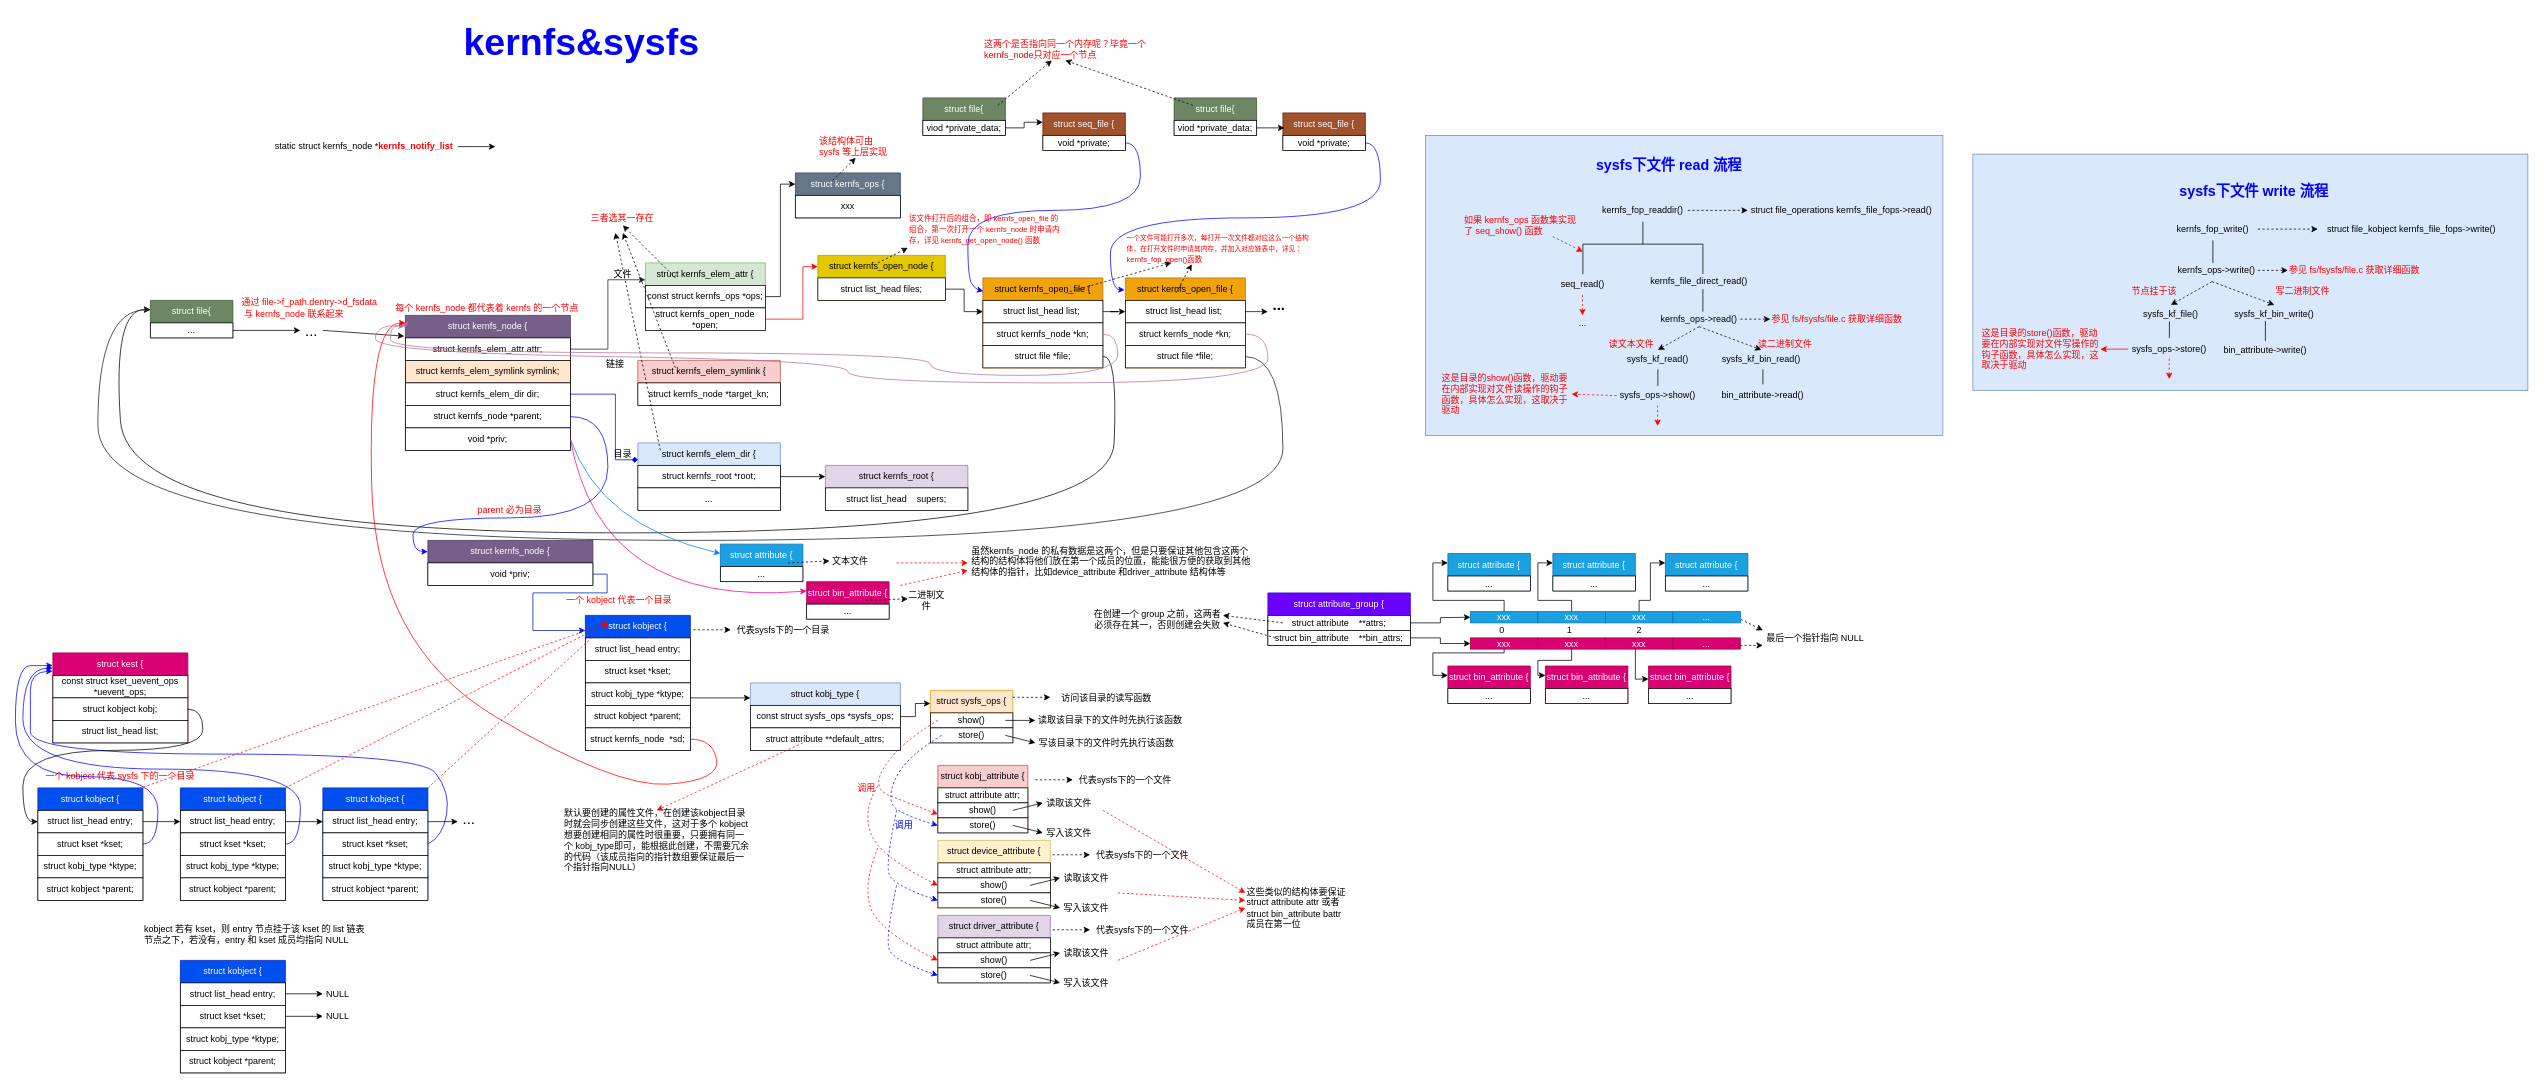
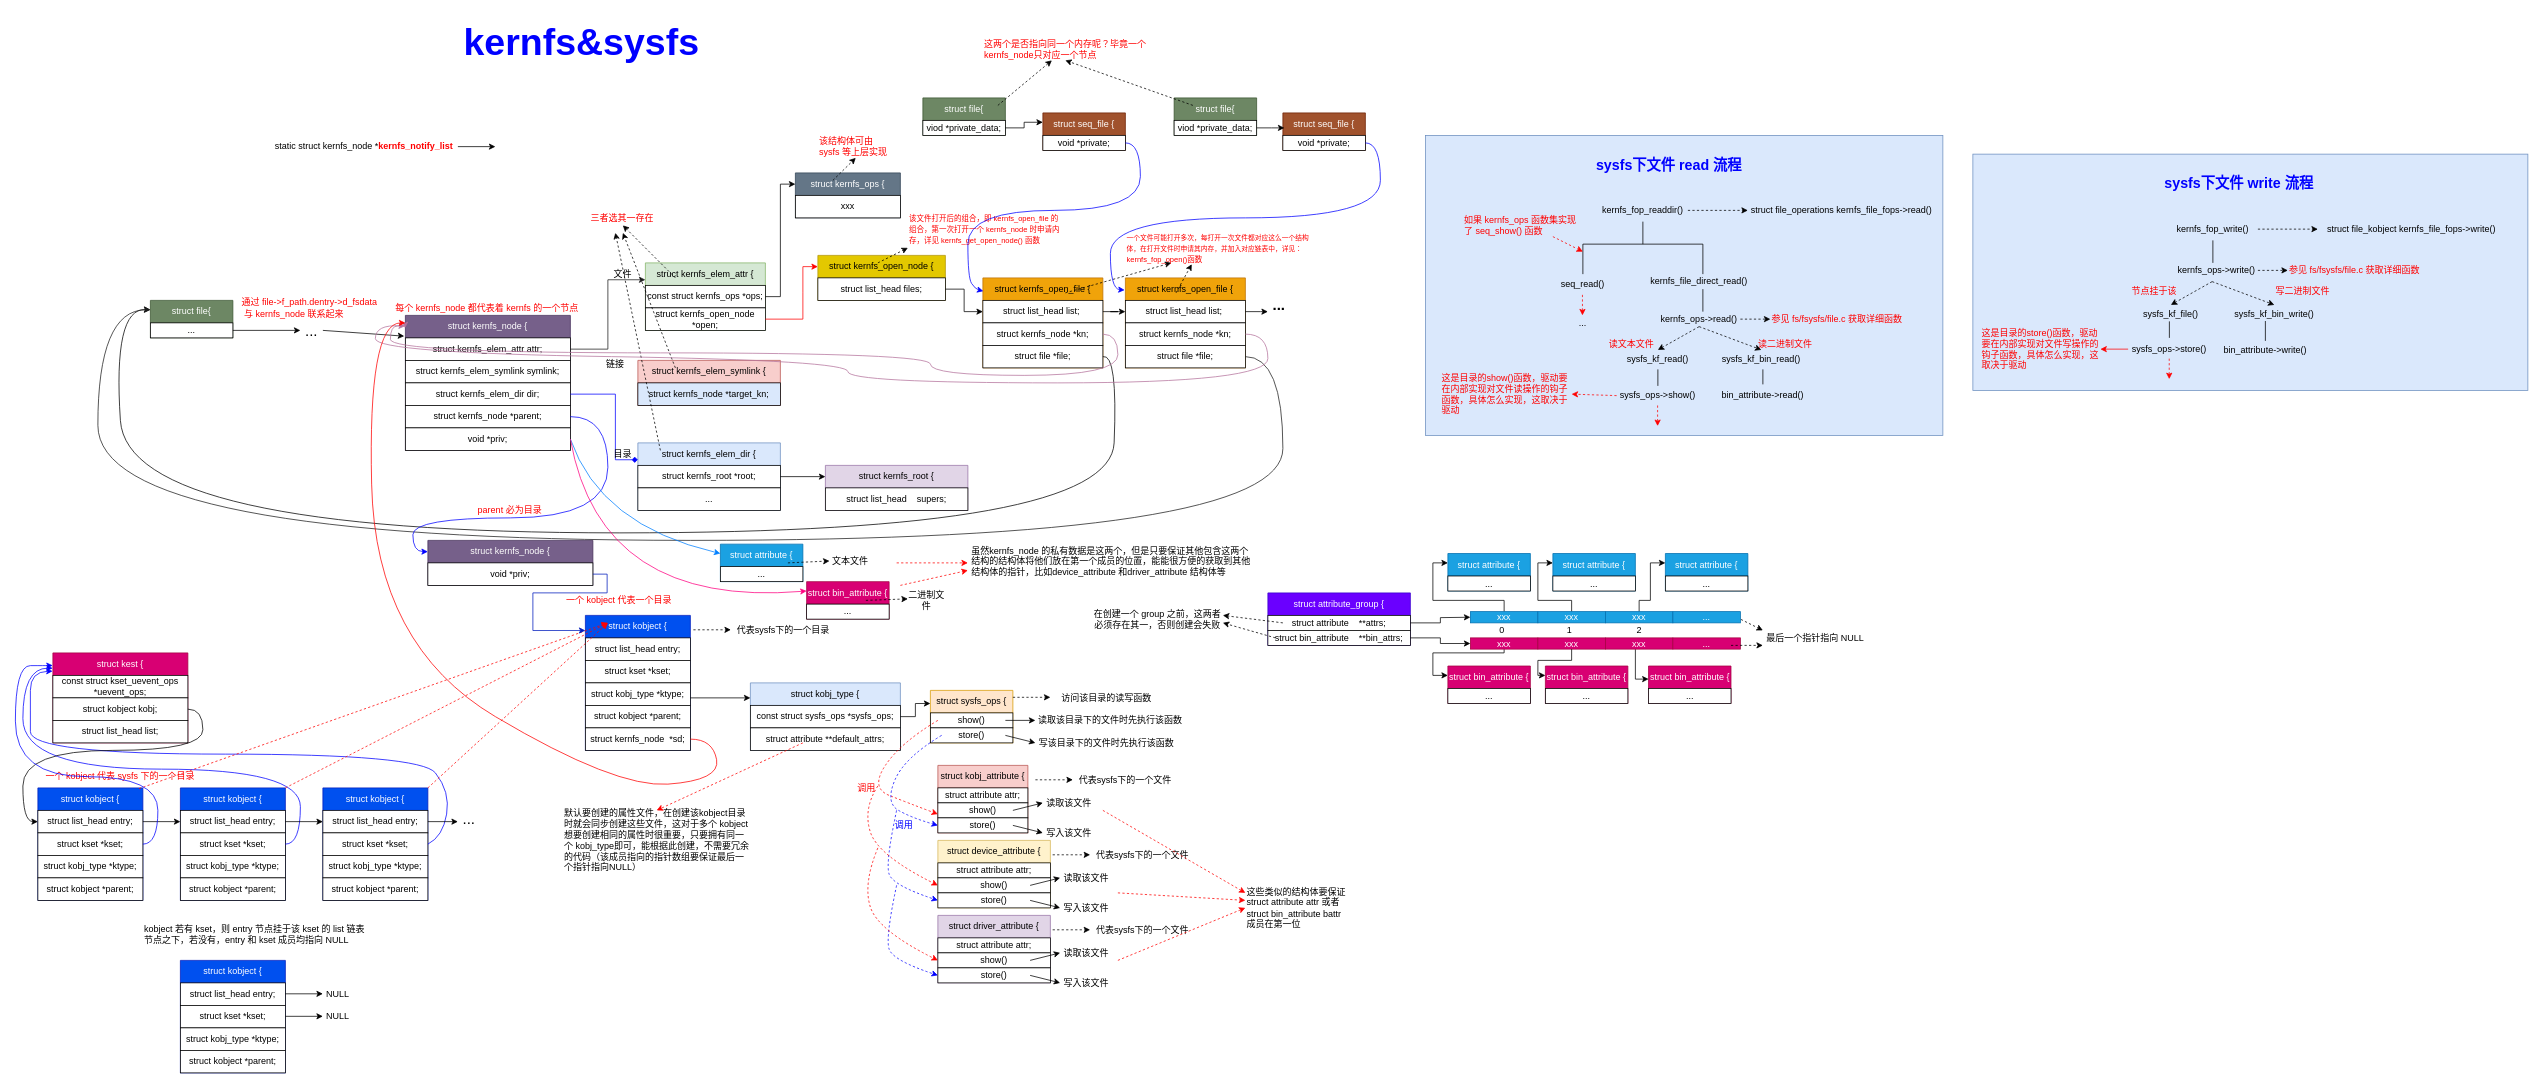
(2254, 192) -> (2239, 184)
(488, 372) -> (488, 372)
(709, 394) -> (709, 394)
